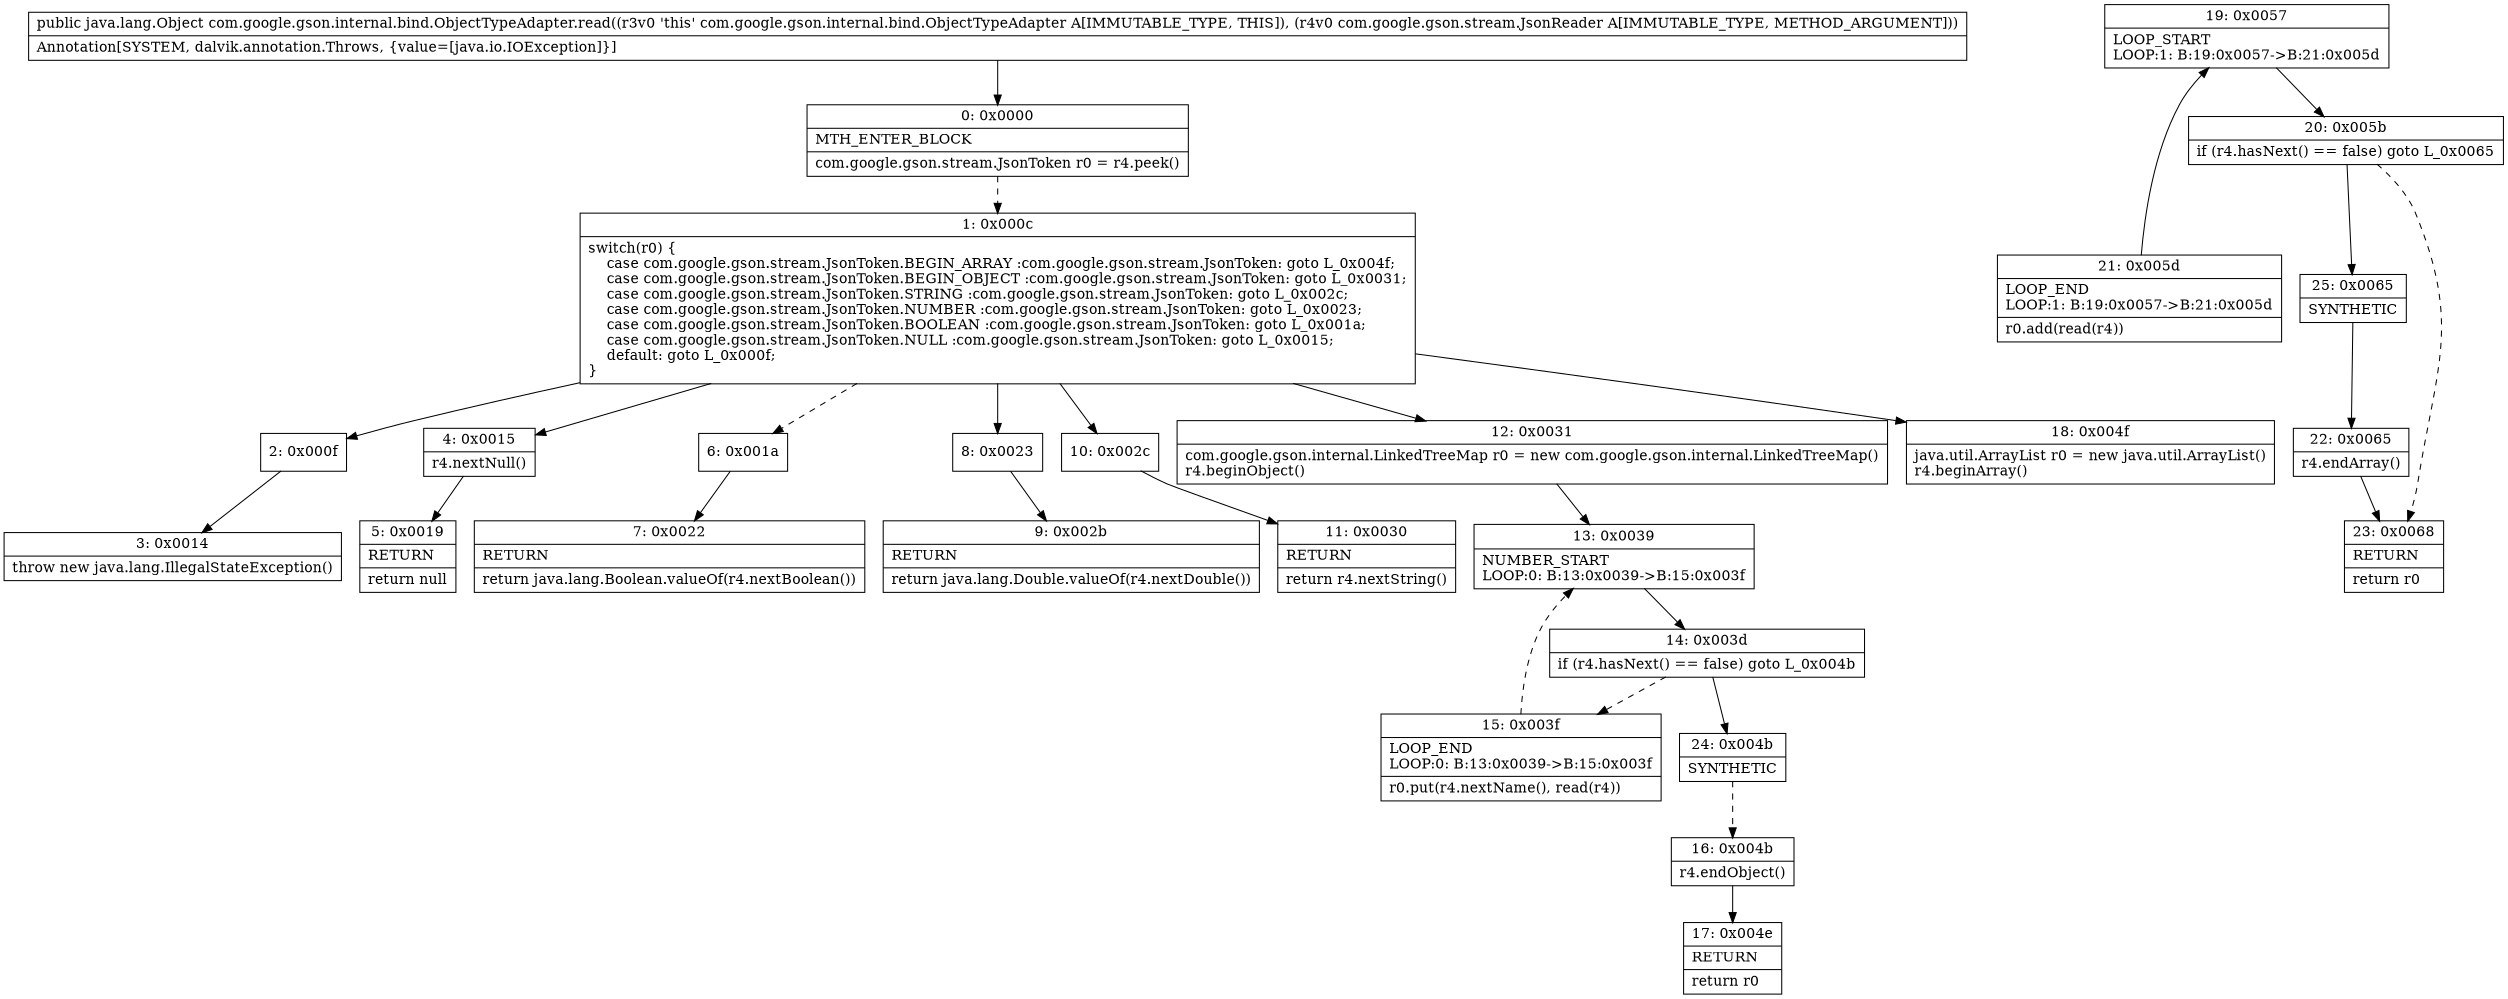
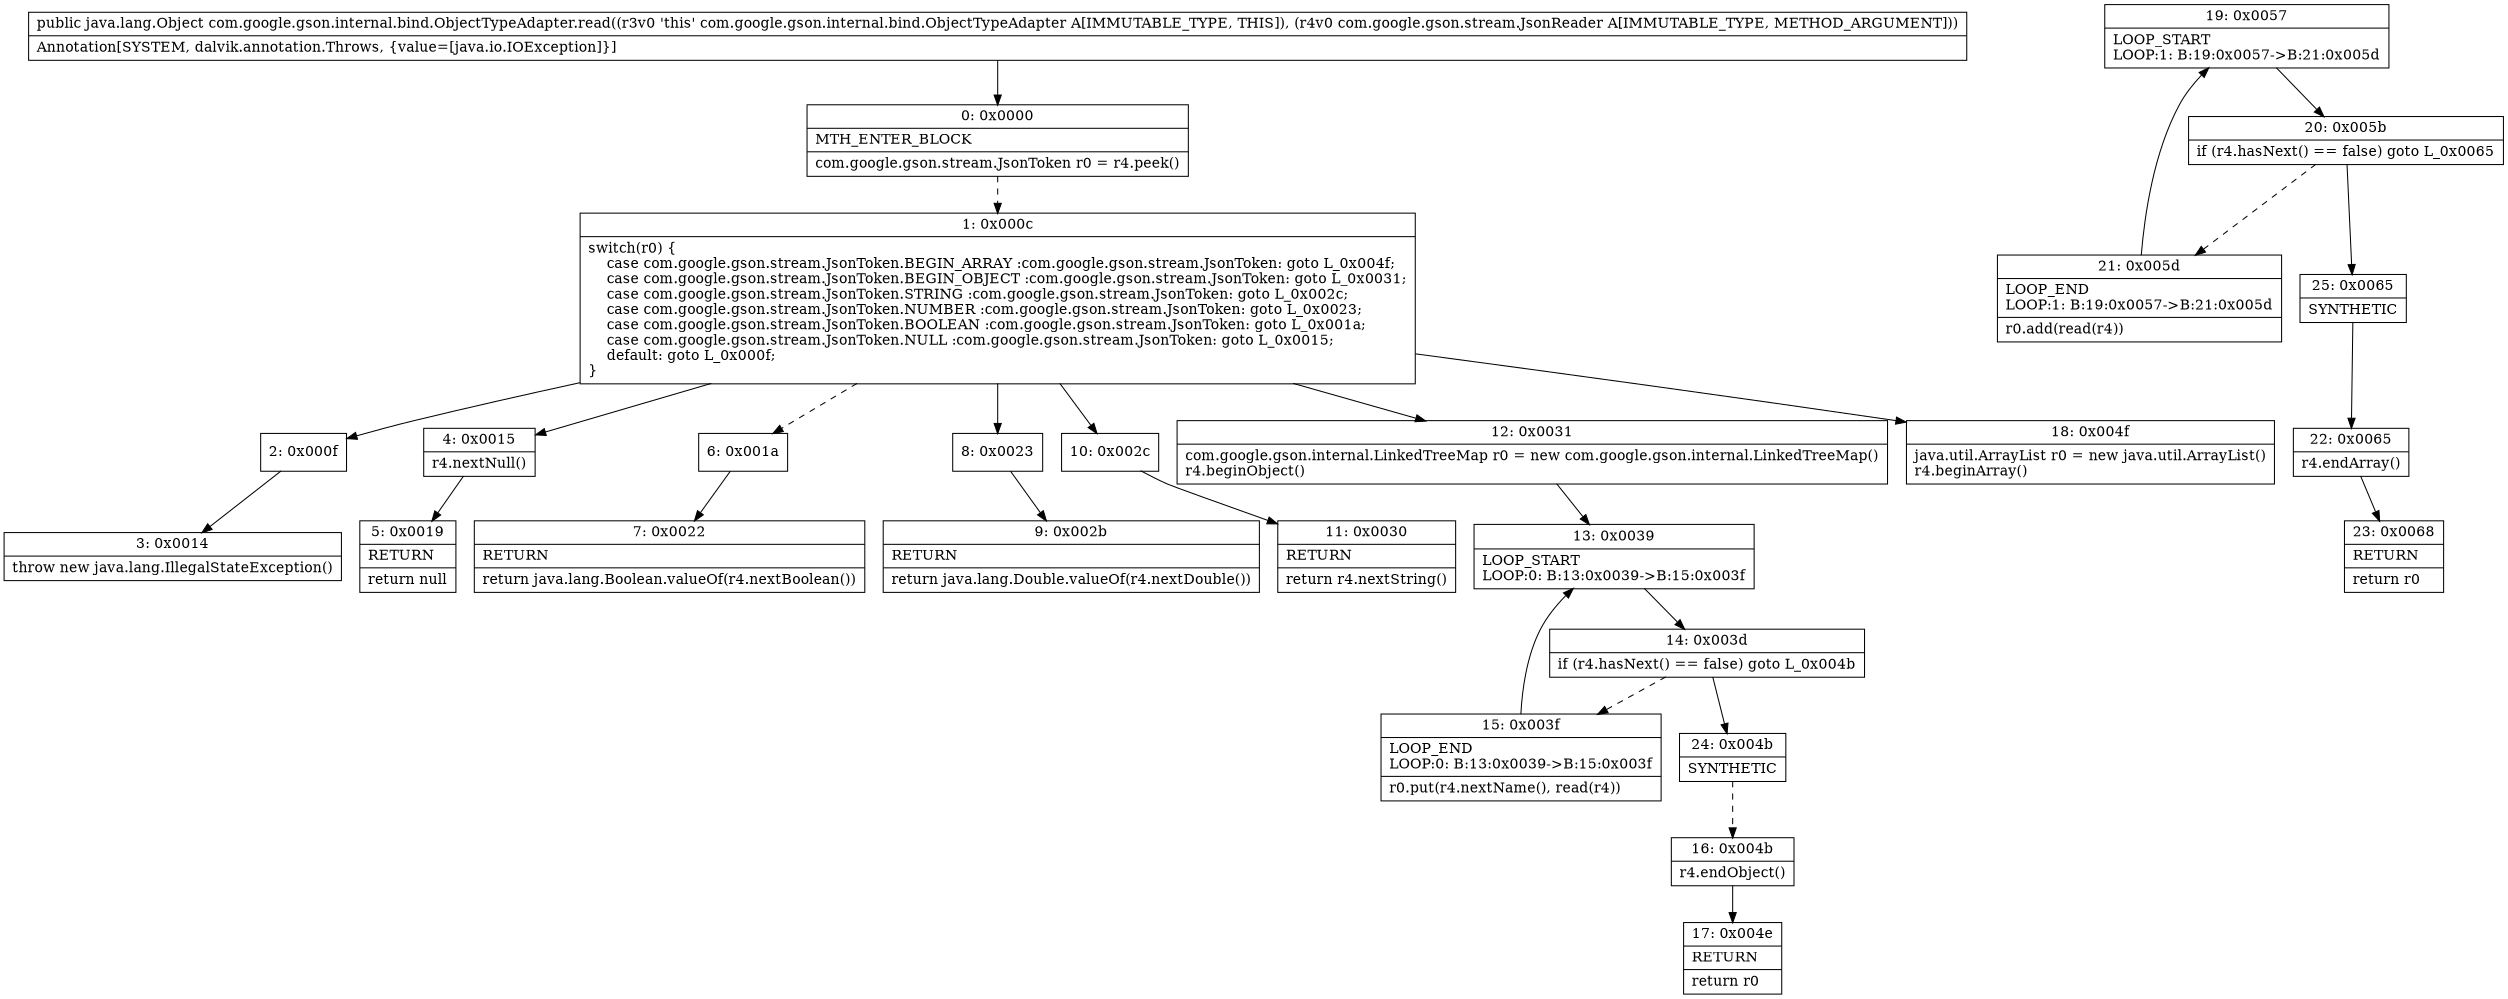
(2441, 330) -> (2260, 207)
(1546, 561) -> (1531, 561)
(1532, 650) -> (1532, 650)
